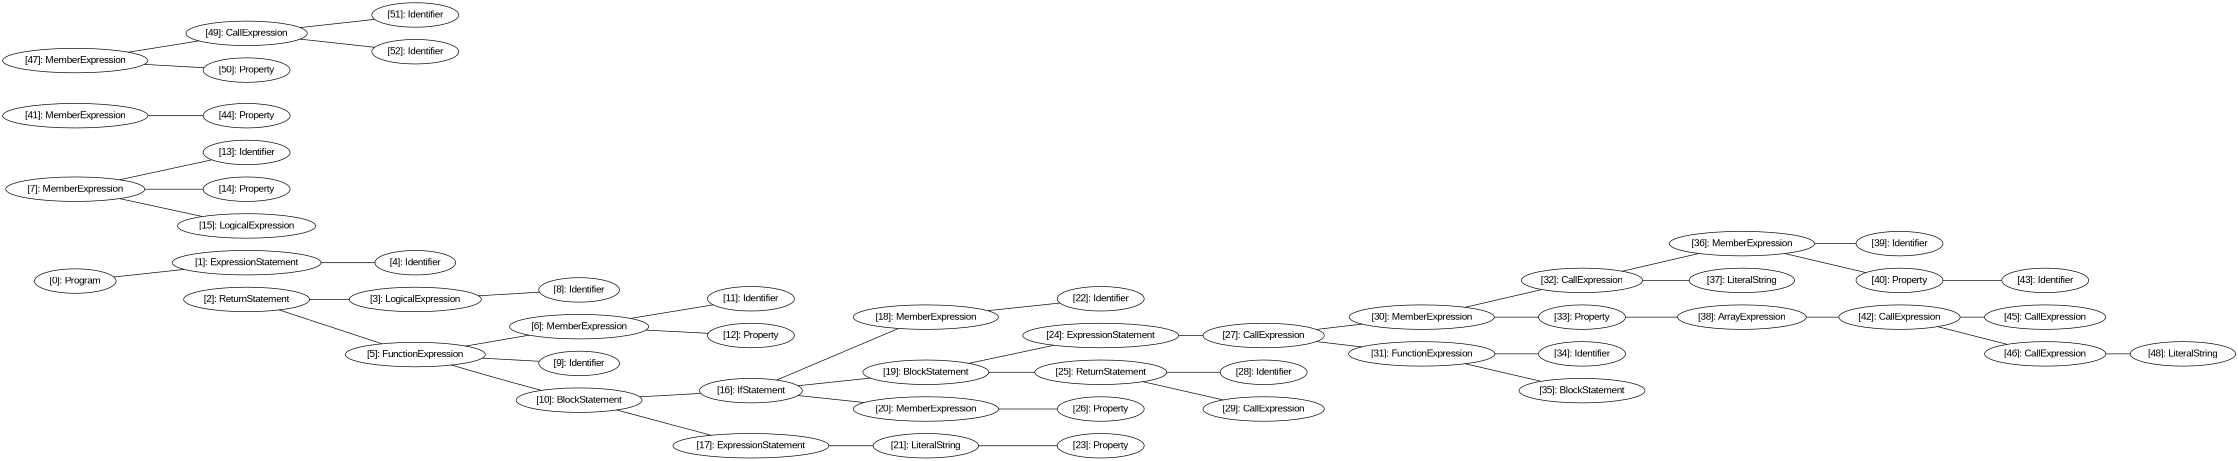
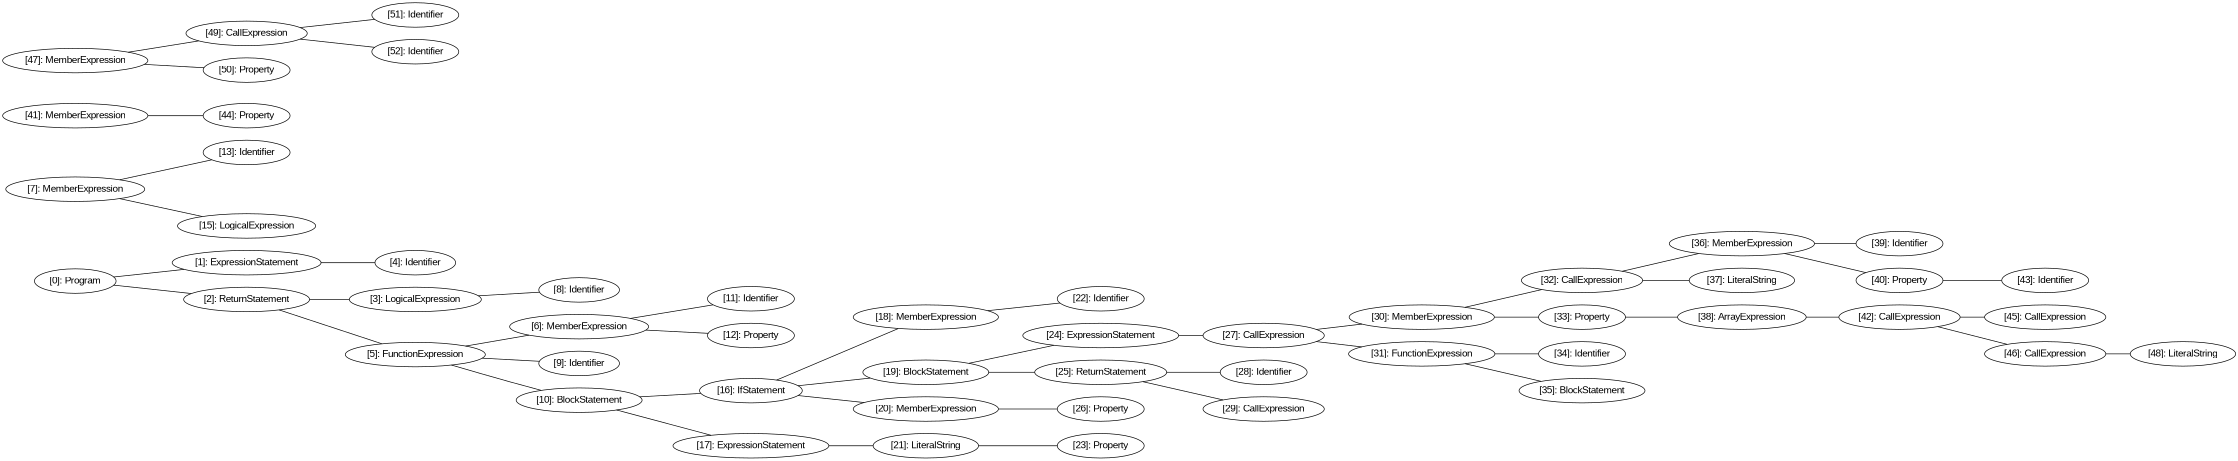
(247, 189) -> none
none -> (152, 289)
